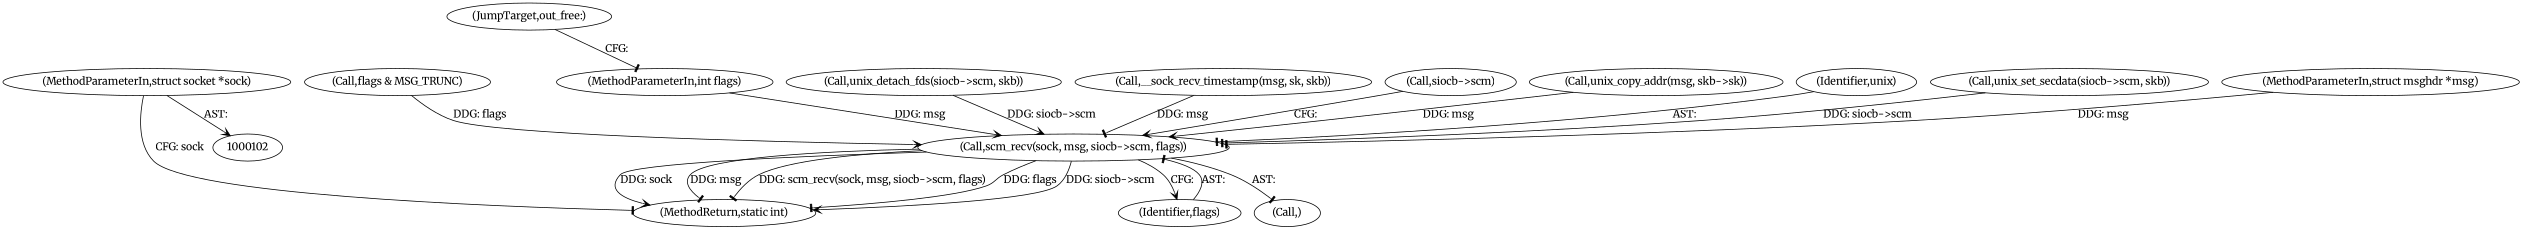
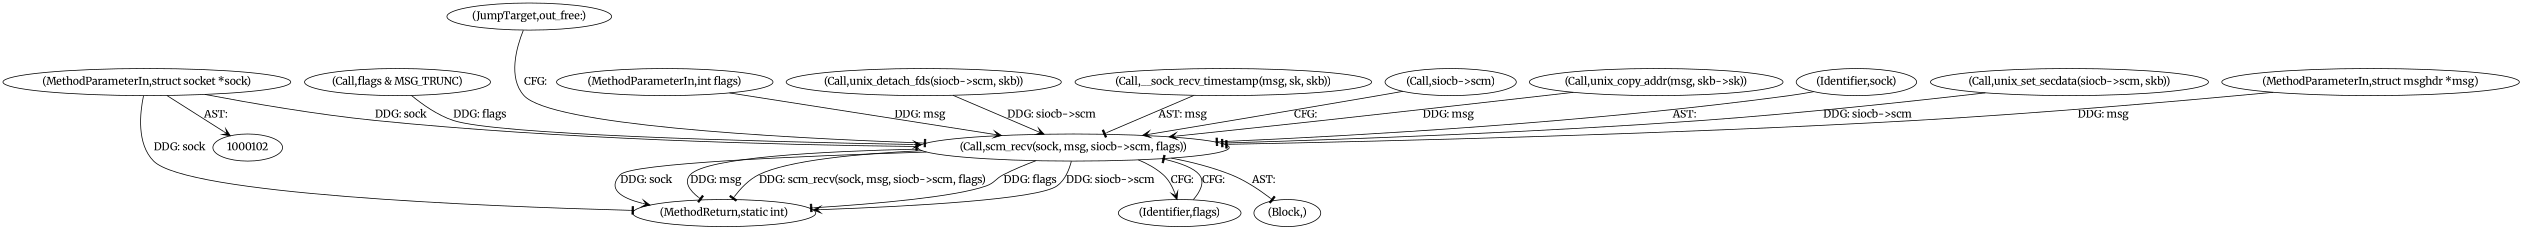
(595, 48) -> (687, 129)
(1856, 82) -> (1856, 82)
(1183, 115) -> (1183, 115)
none -> (470, 129)
(180, 148) -> (180, 148)
(1215, 180) -> (1215, 180)
(1287, 213) -> (1287, 213)
